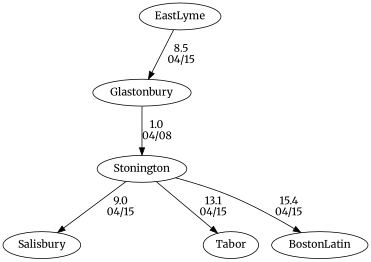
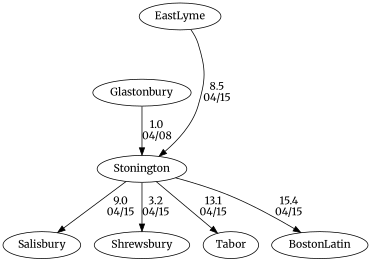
(163, 51) -> (201, 95)
none -> (142, 245)
